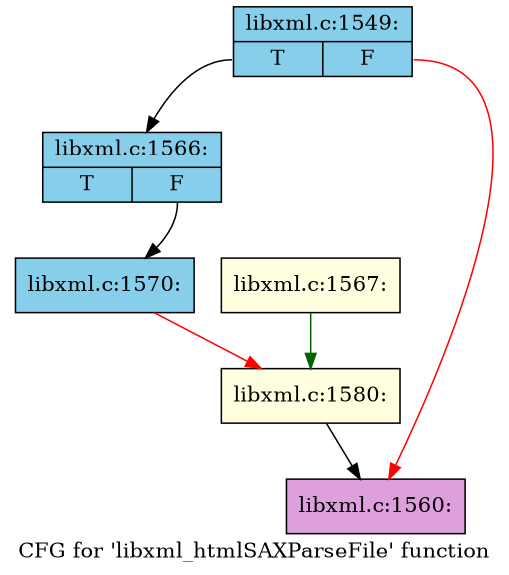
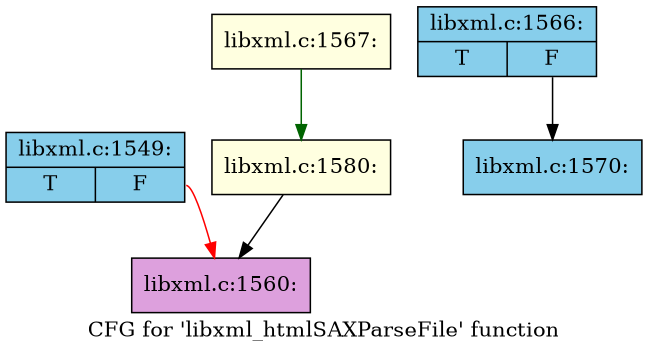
(186, 79) -> none
(201, 337) -> none
